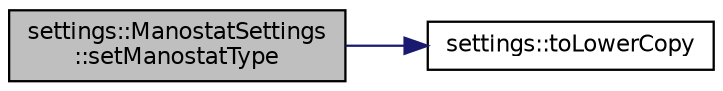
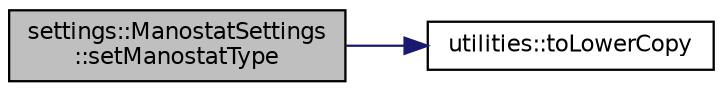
(571, 46) -> (571, 46)
